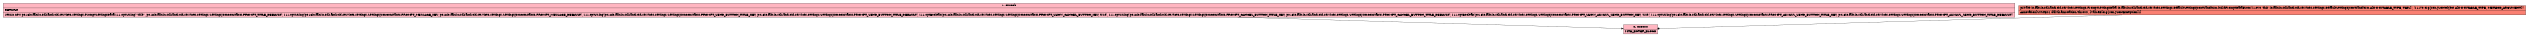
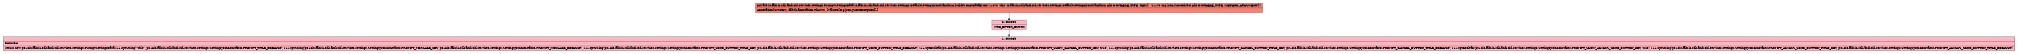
(1430, 23) -> (1009, 32)
